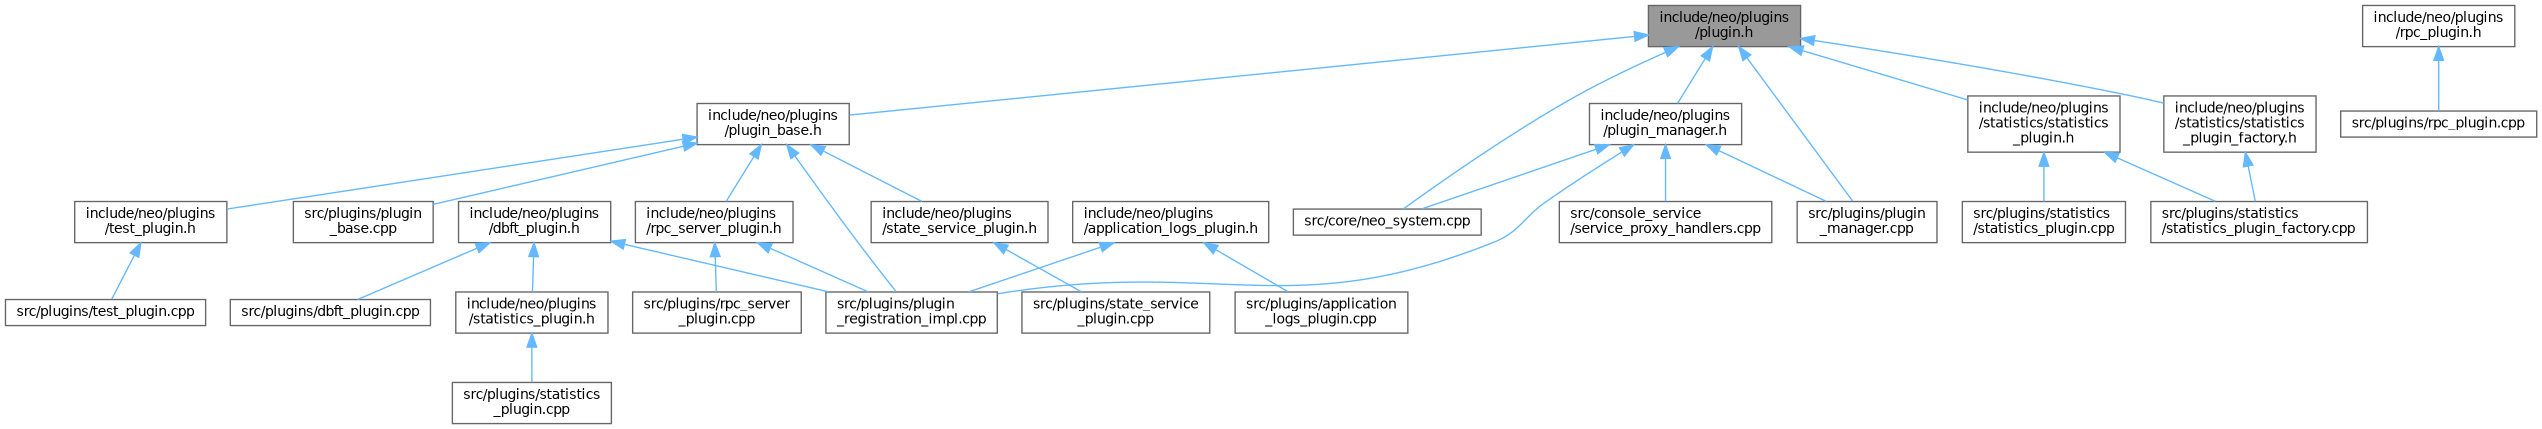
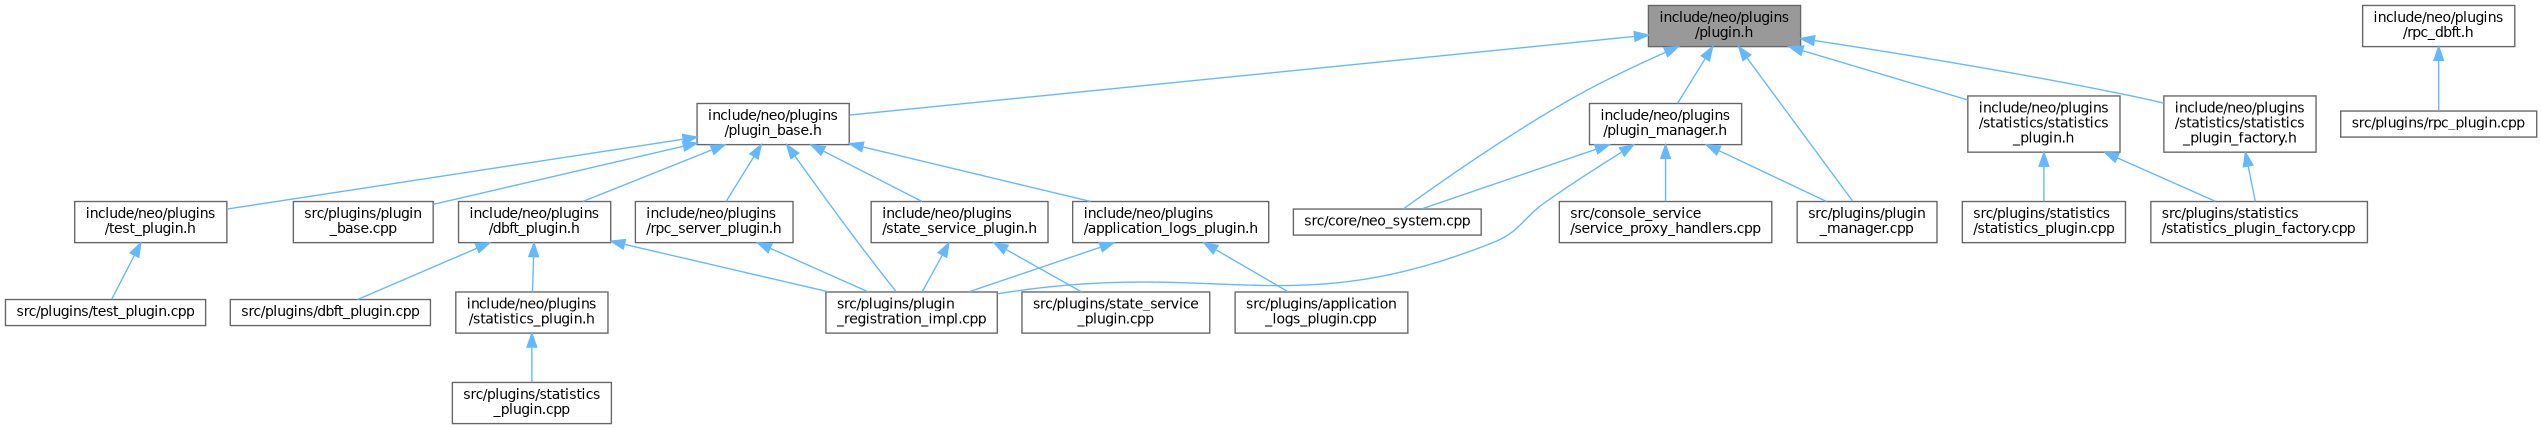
(2439, 26) -> (2439, 26)
none -> (977, 174)
none -> (647, 176)
none -> (932, 273)
(717, 313) -> none
